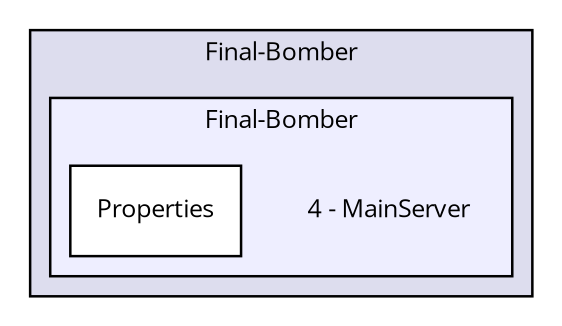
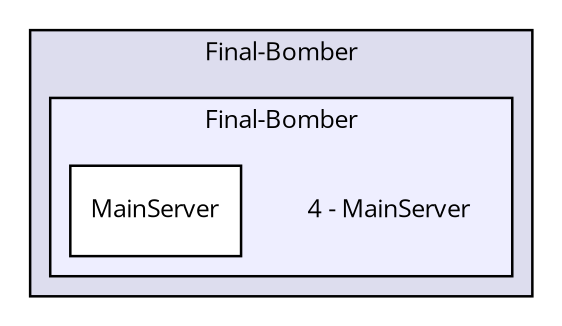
(156, 211) -> (156, 211)
